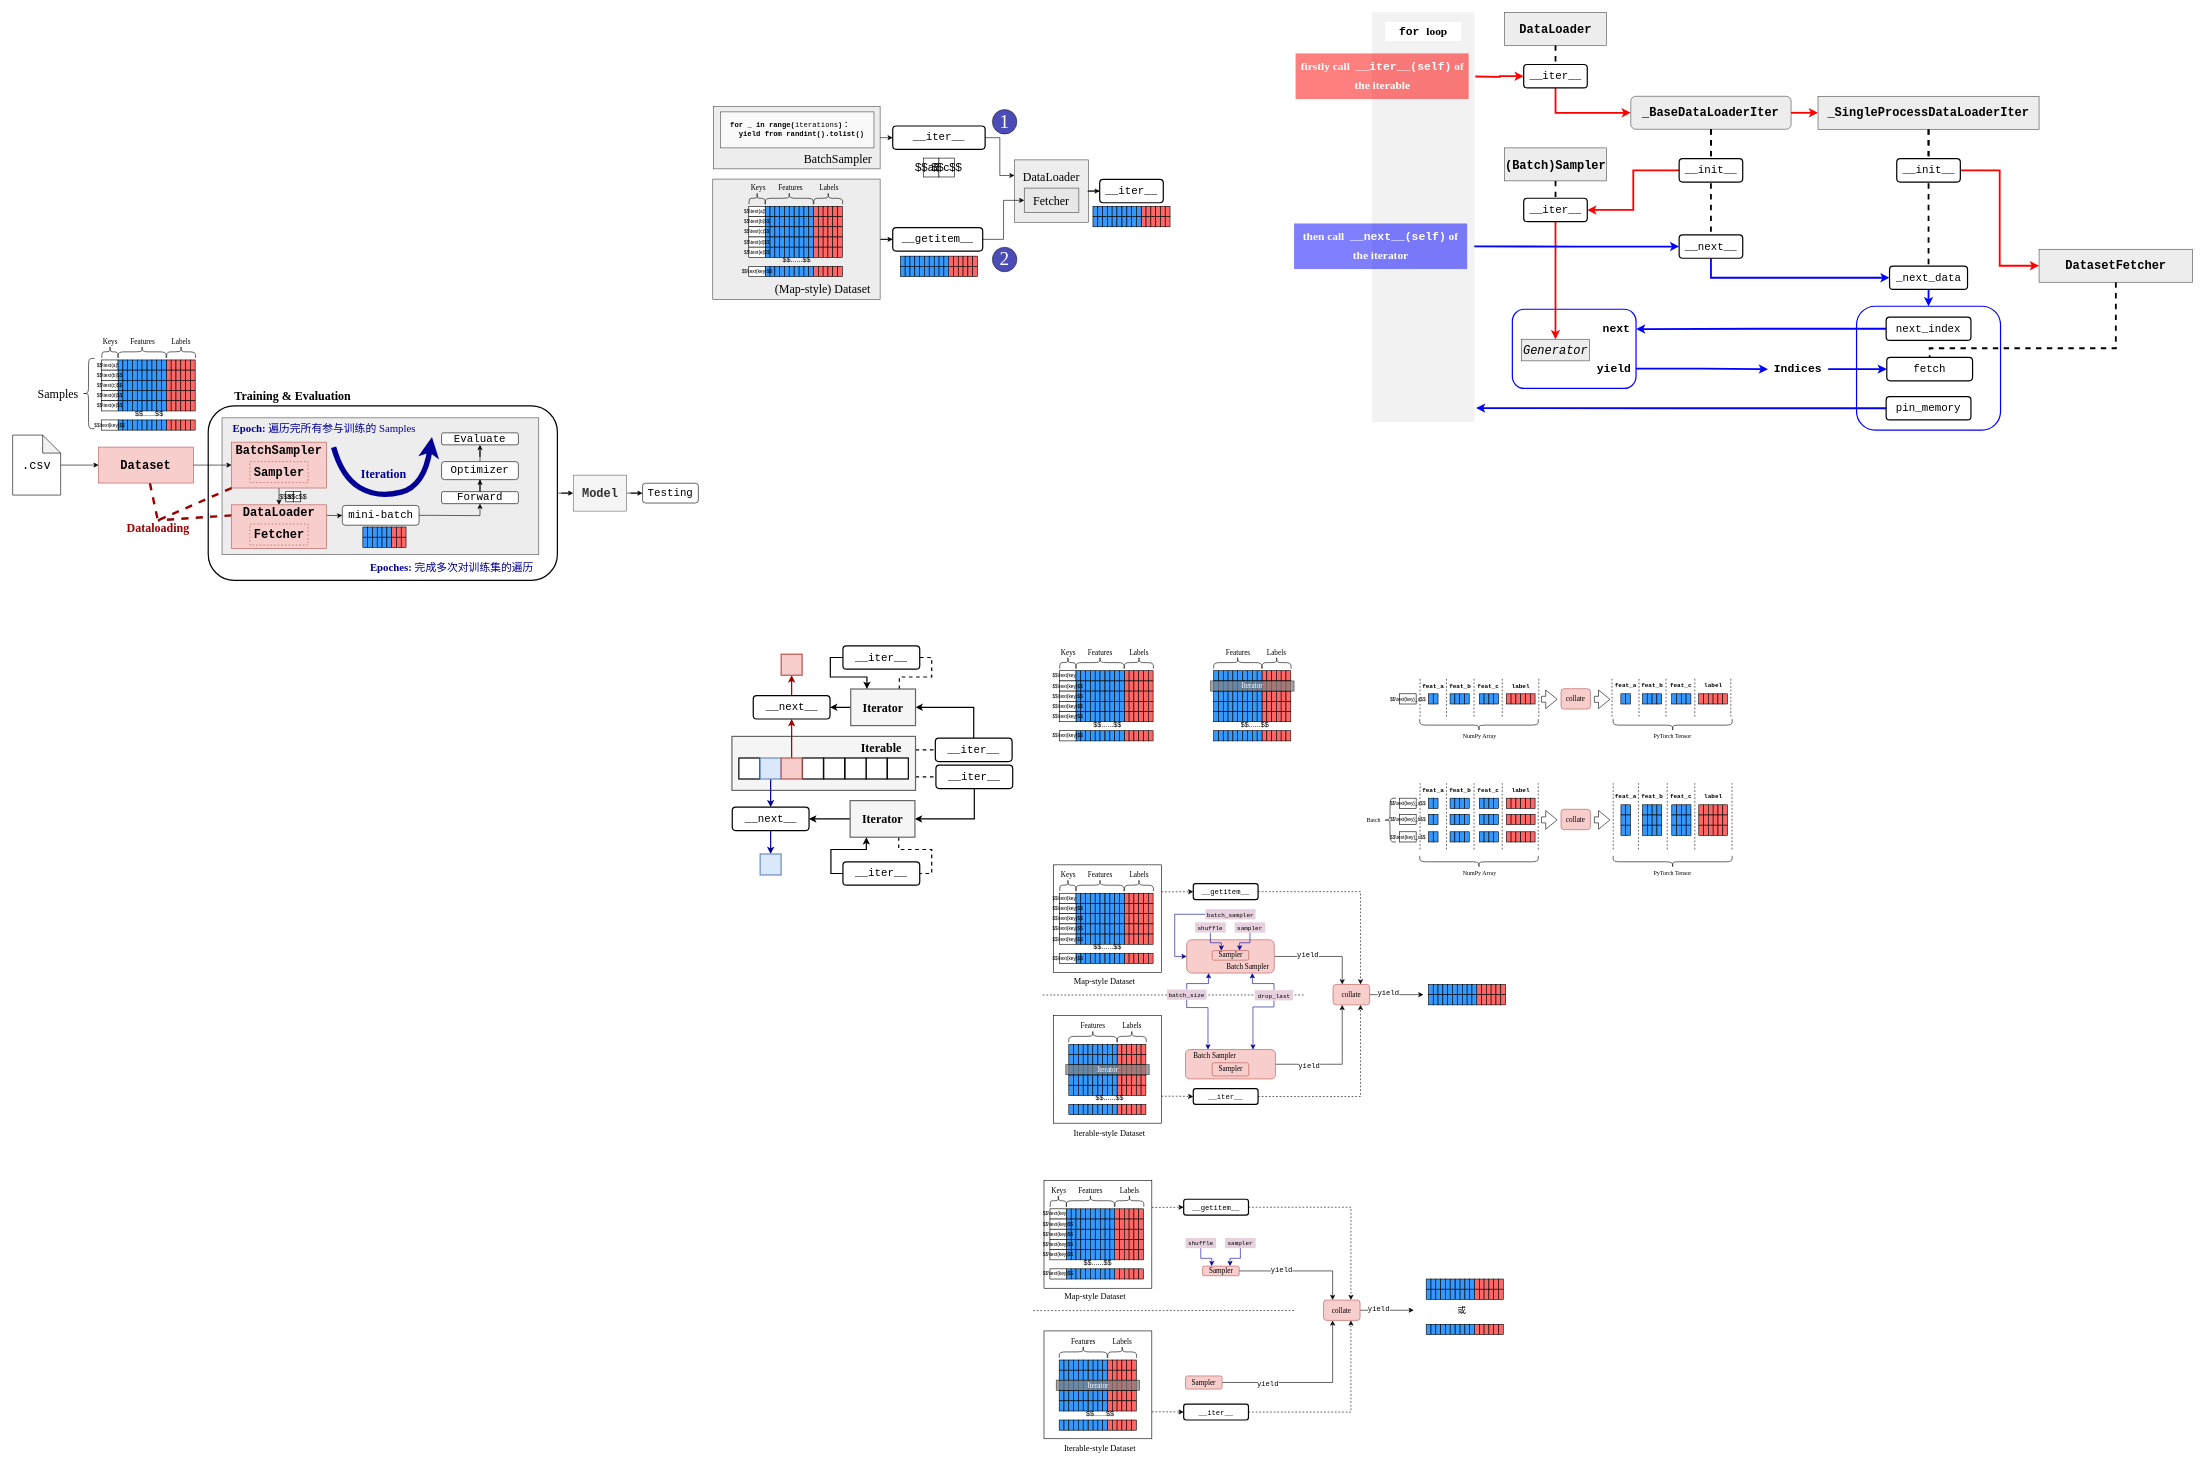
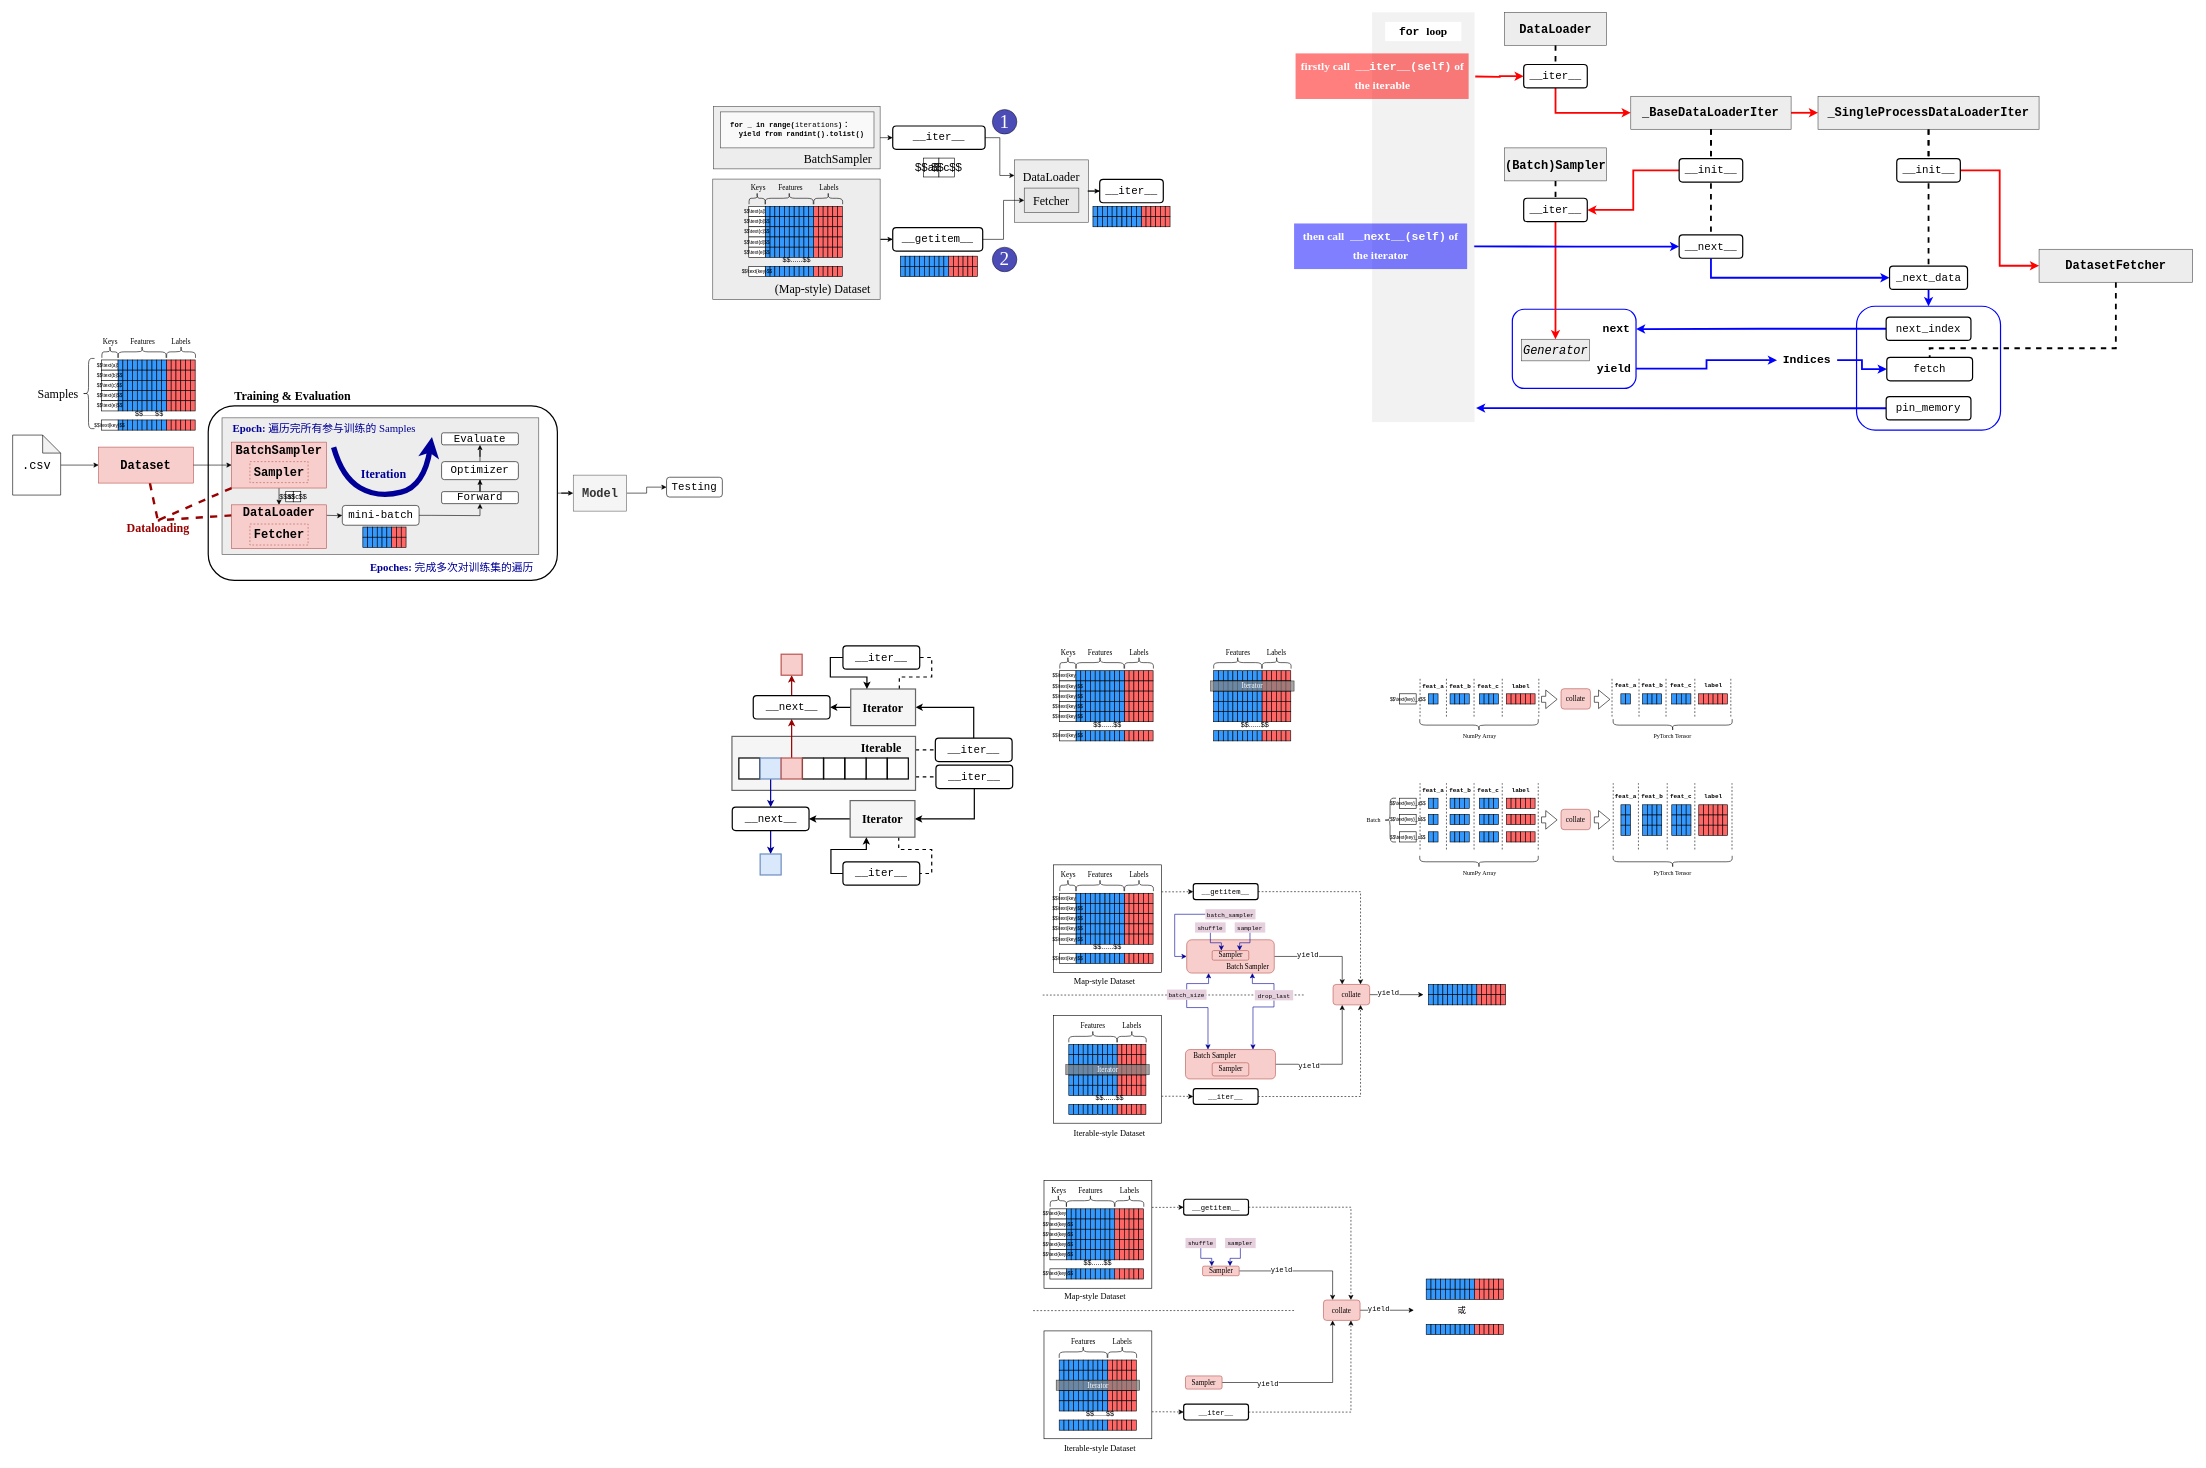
(1711, 113) -> (1711, 113)
(1798, 369) -> (1807, 360)
(670, 493) -> (694, 487)
